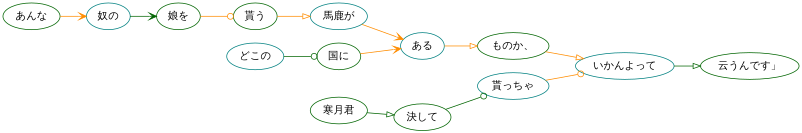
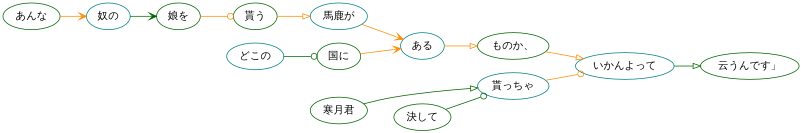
(377, 114) -> (417, 94)
